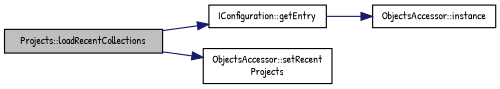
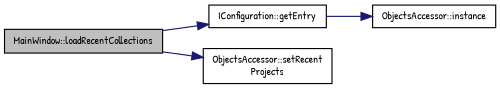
(84, 41) -> (84, 41)
